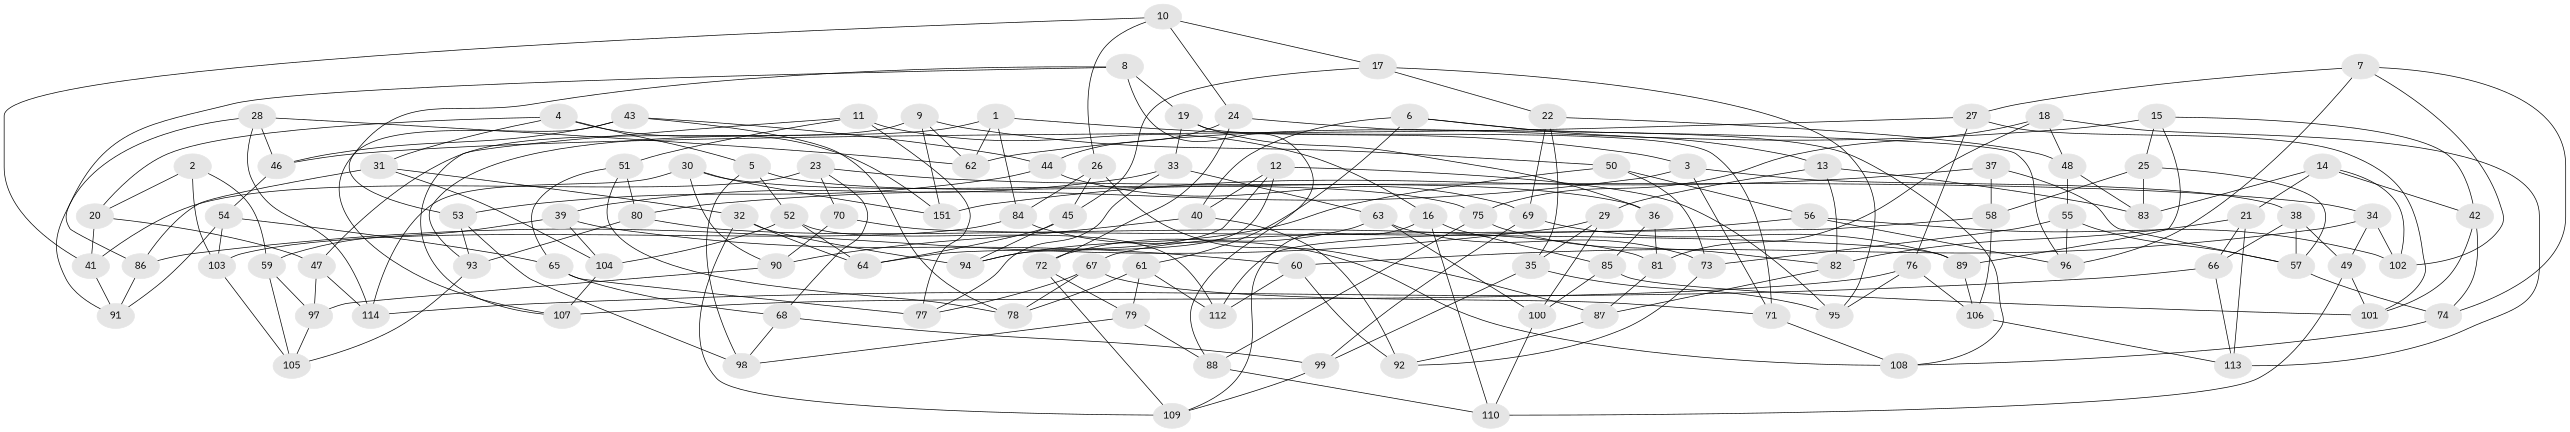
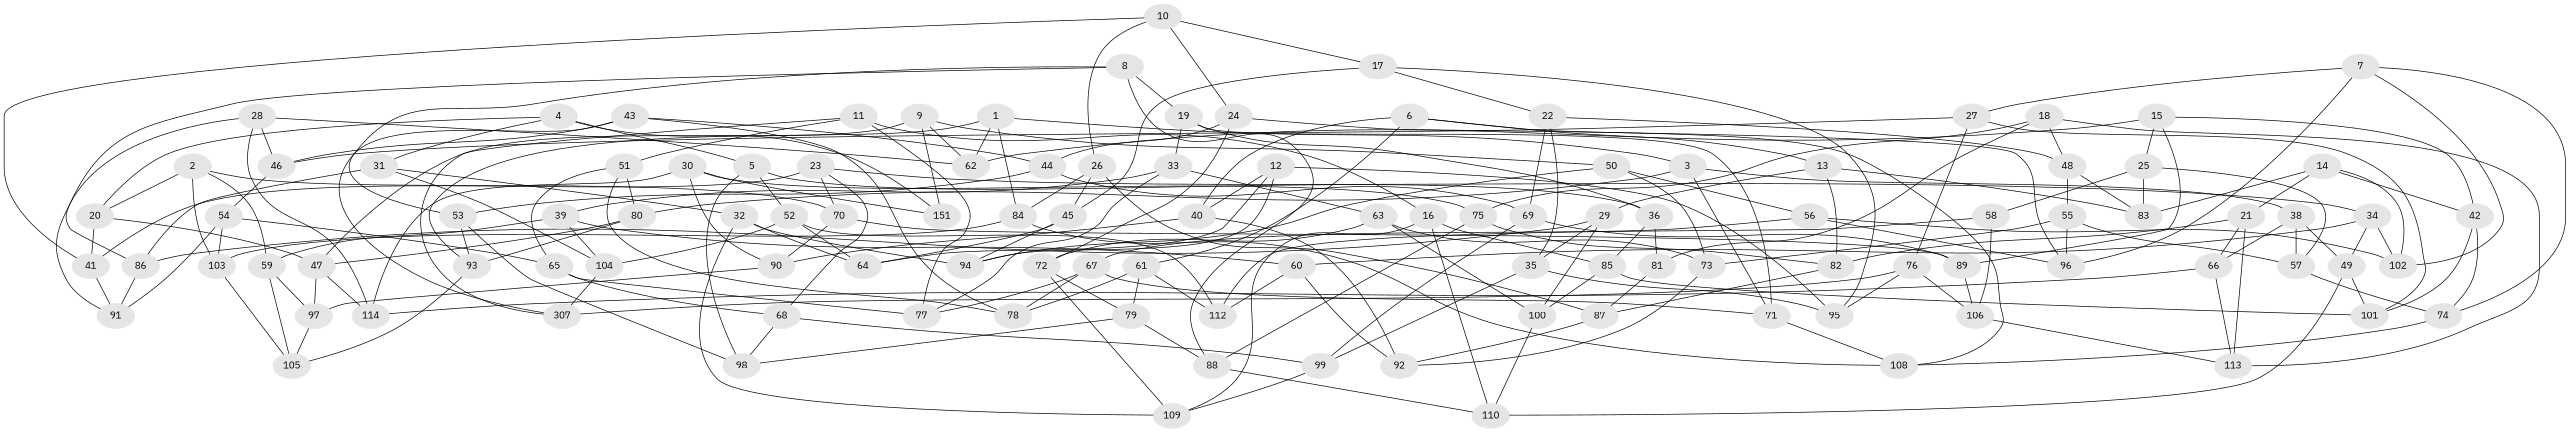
(1991, 166) -> none
none -> (518, 186)
(1298, 230) -> (478, 246)
(562, 316) -> (562, 316)
